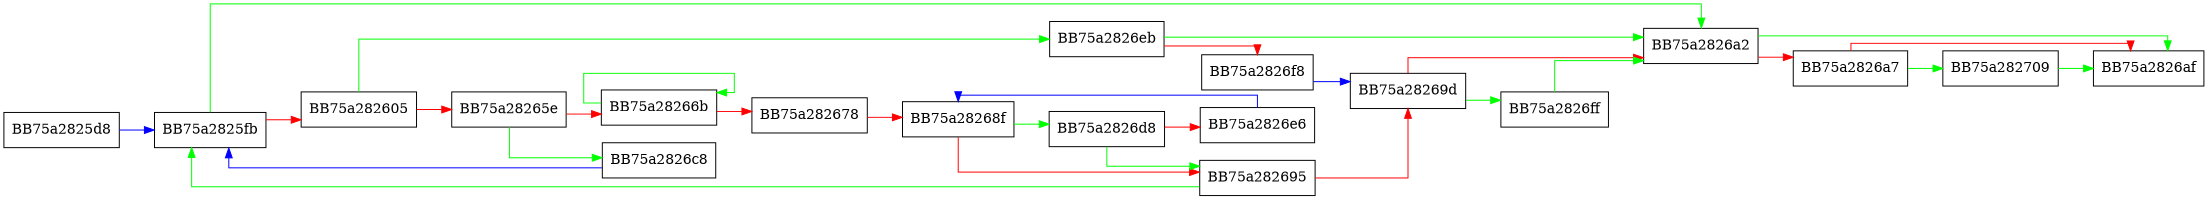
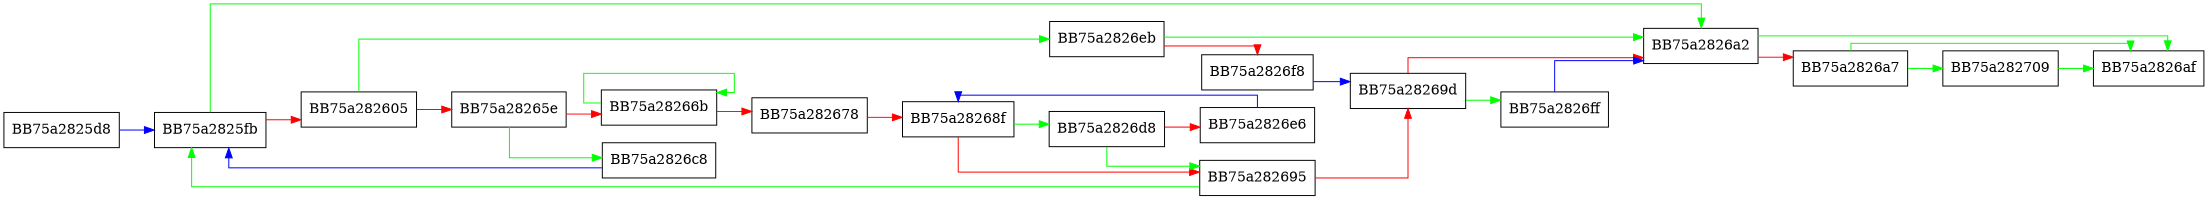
(1987, 43) -> (1987, 43)
(1555, 64) -> (1555, 64)
